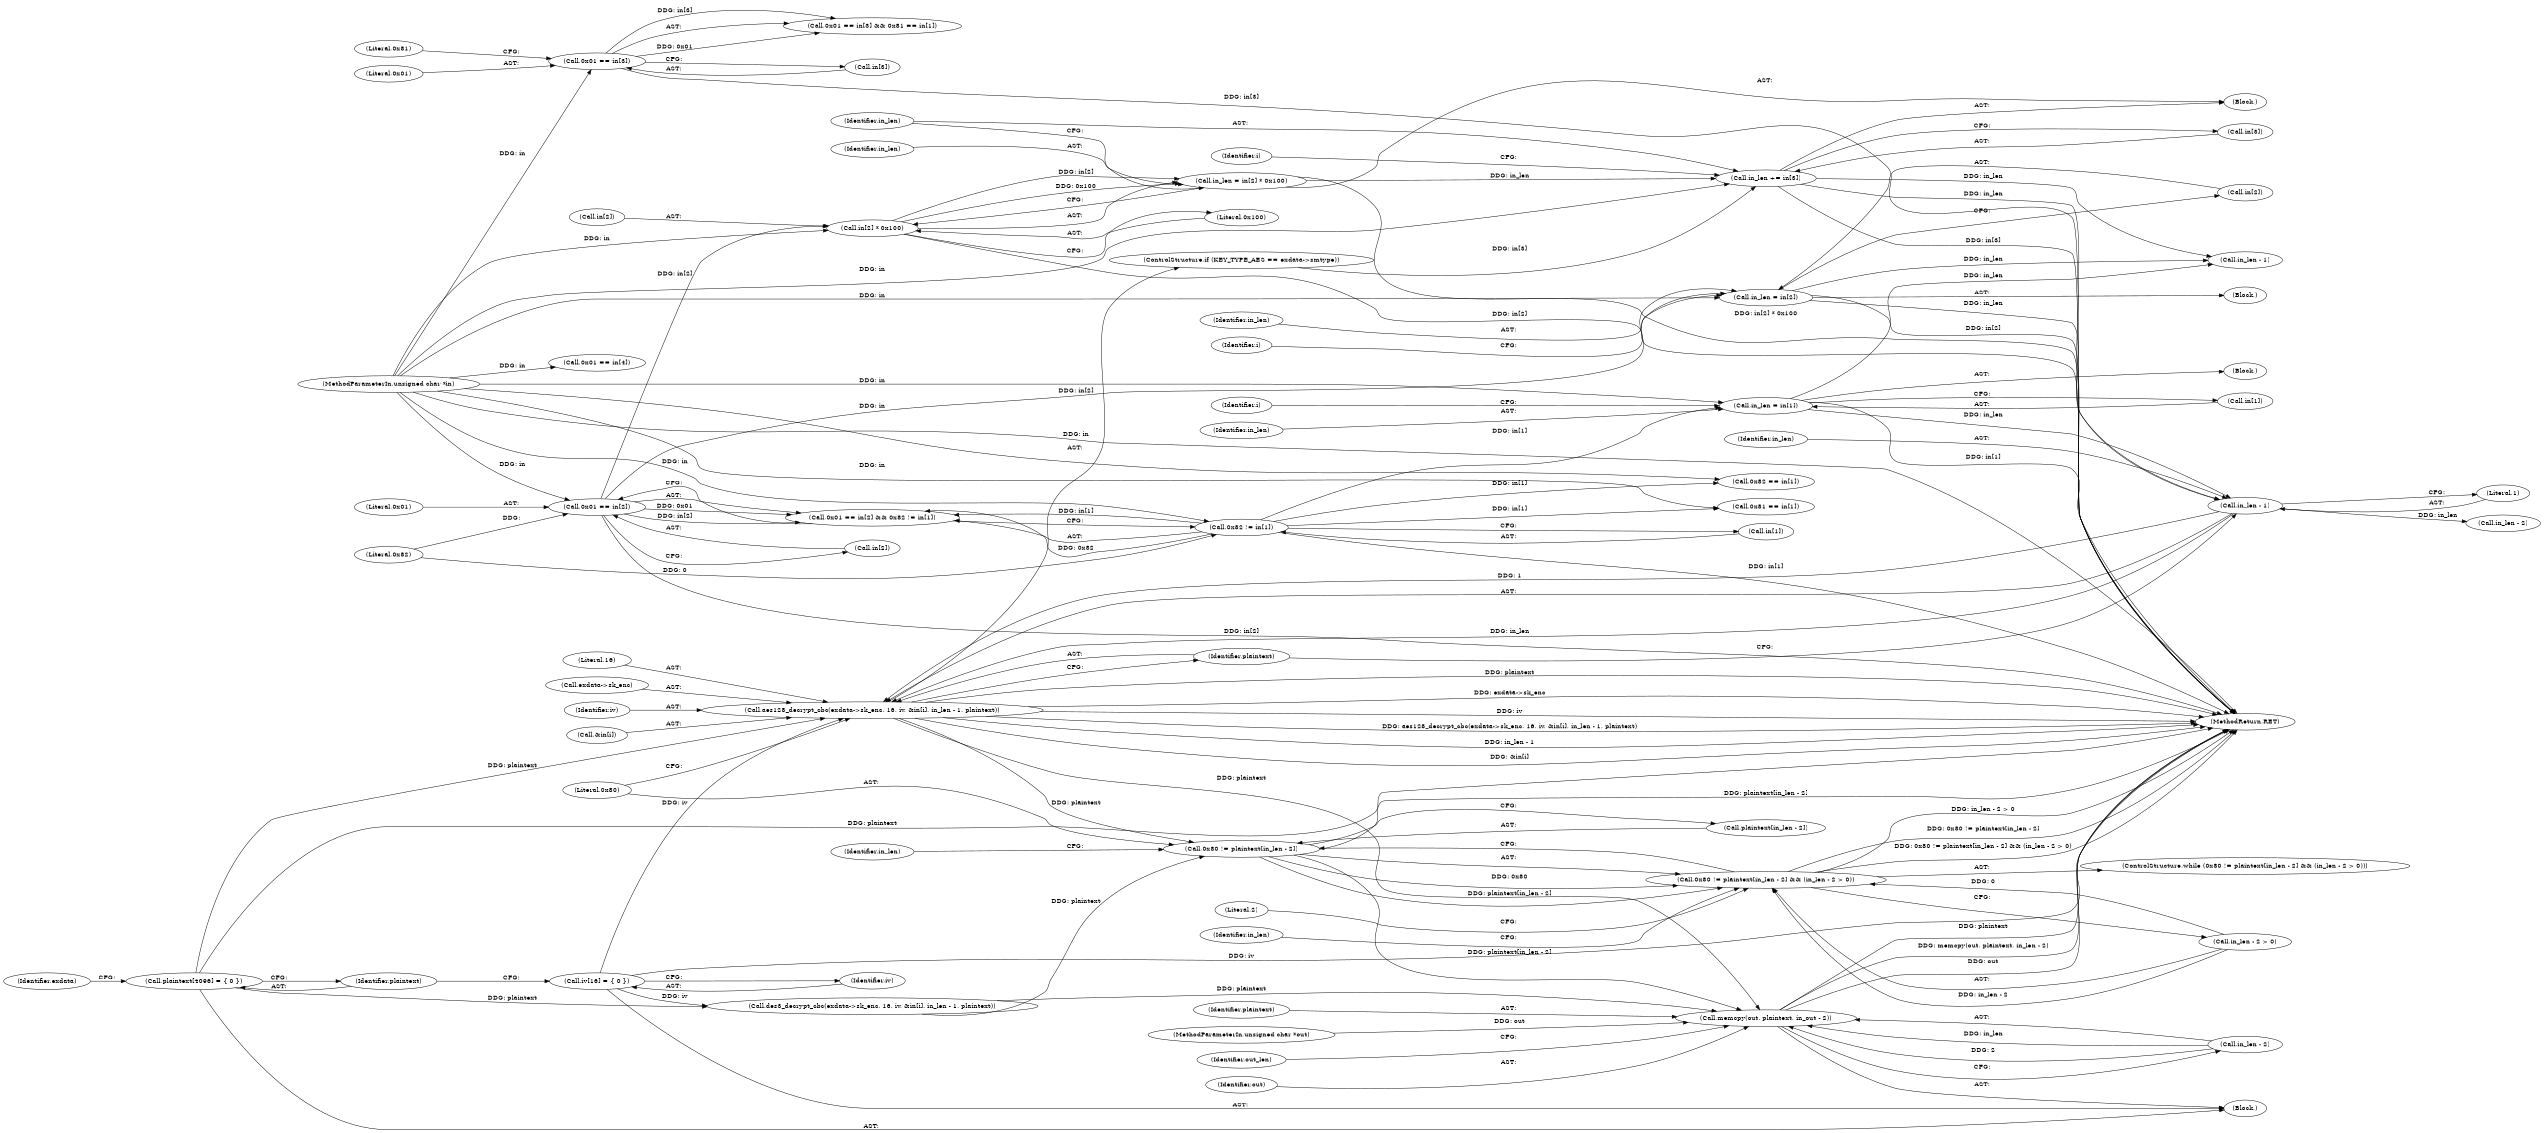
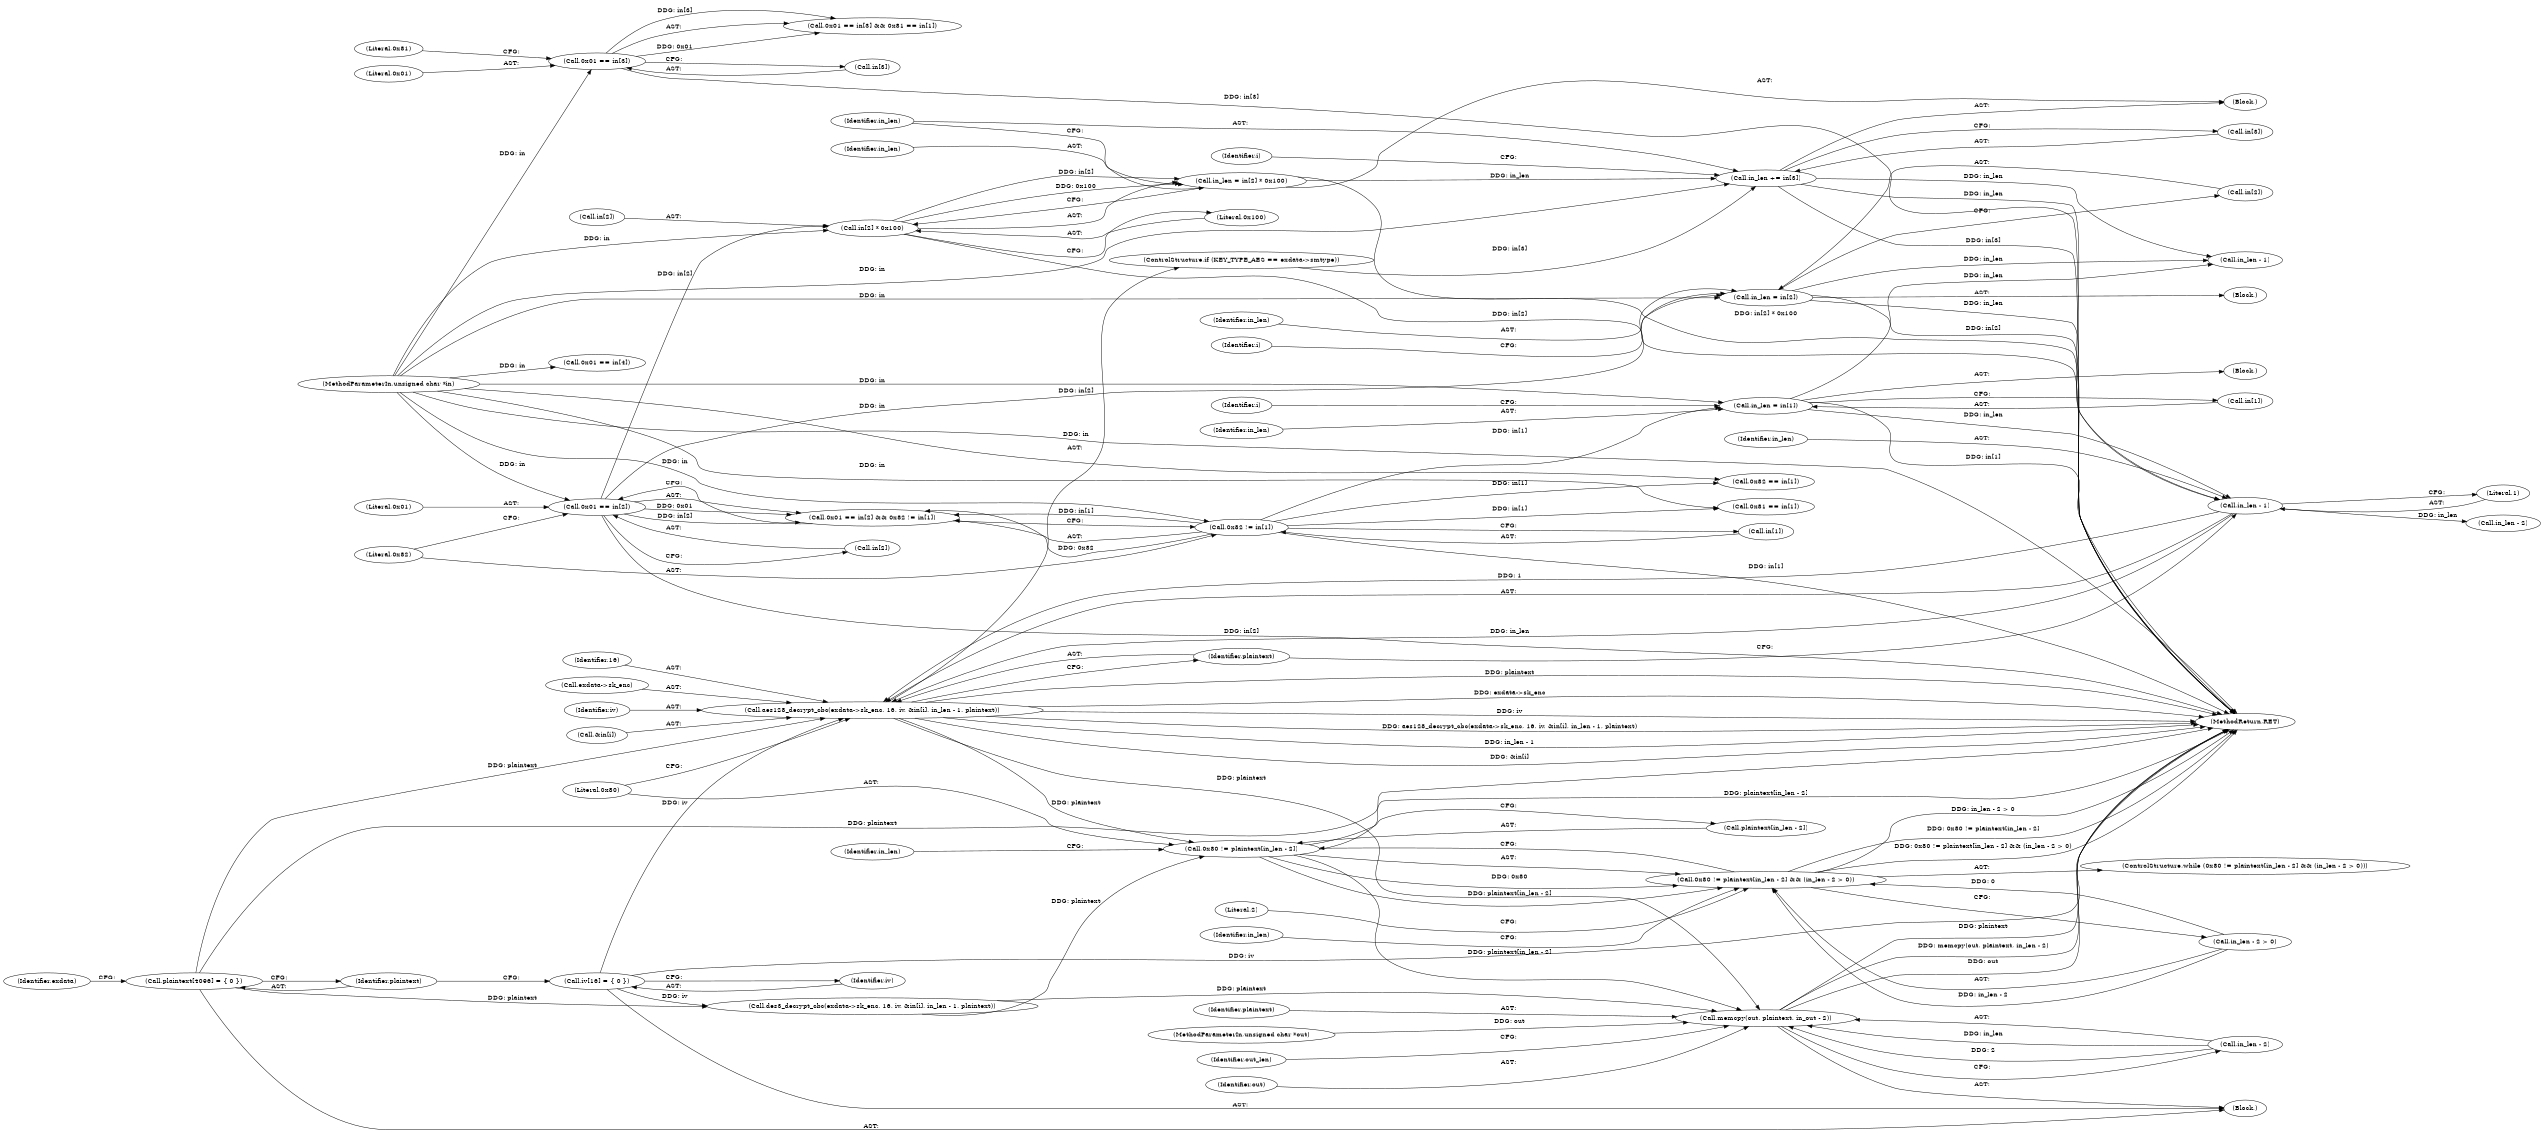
(513, 518) -> (513, 518)
(675, 570) -> (675, 570)
(597, 660) -> (597, 660)
